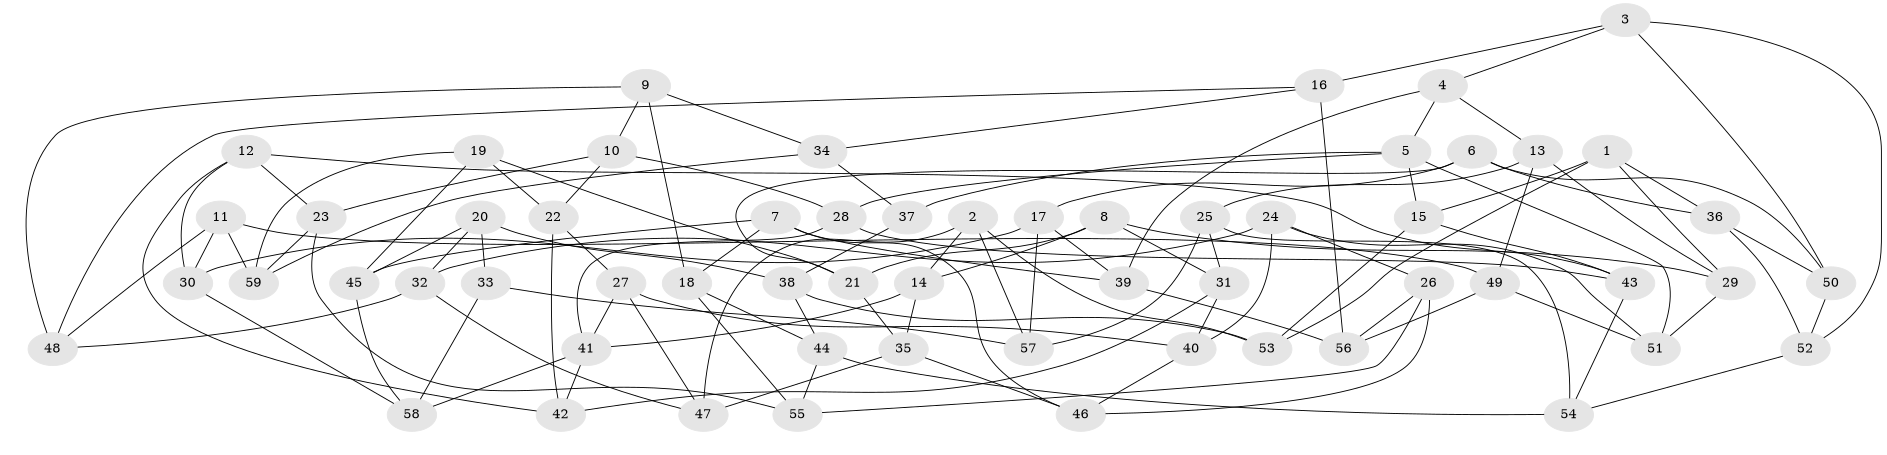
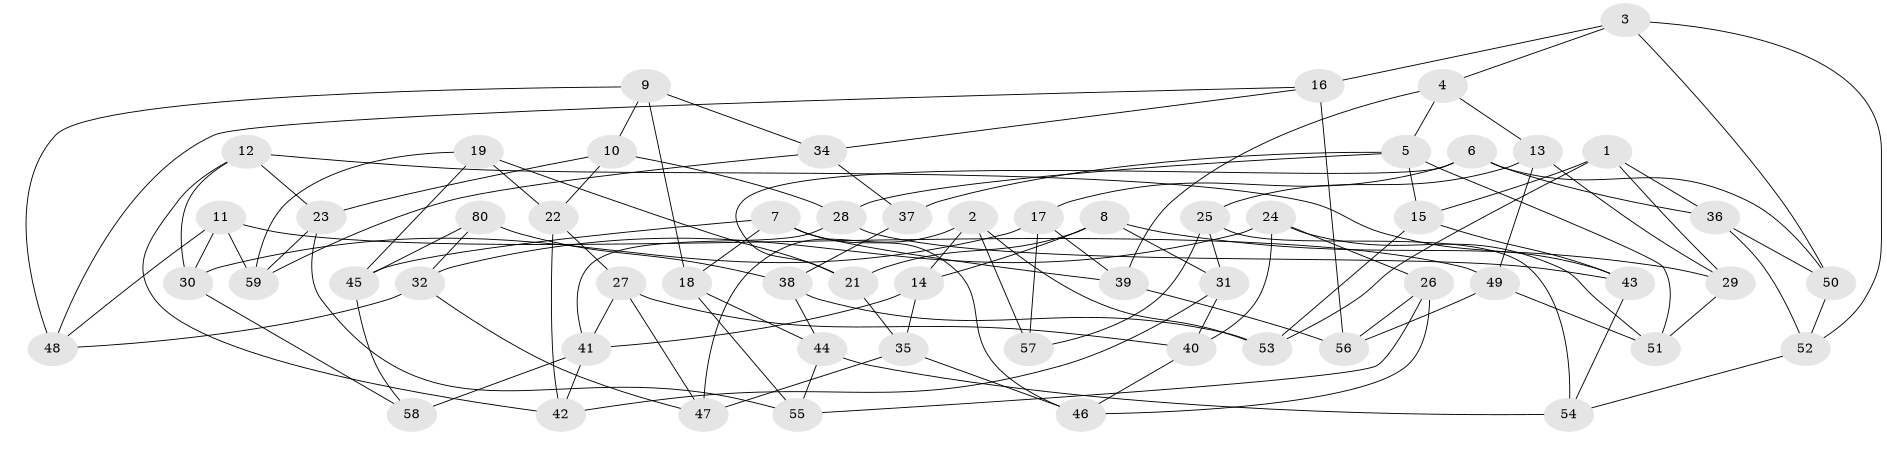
(480, 218) -> (480, 218)
(486, 283) -> none
